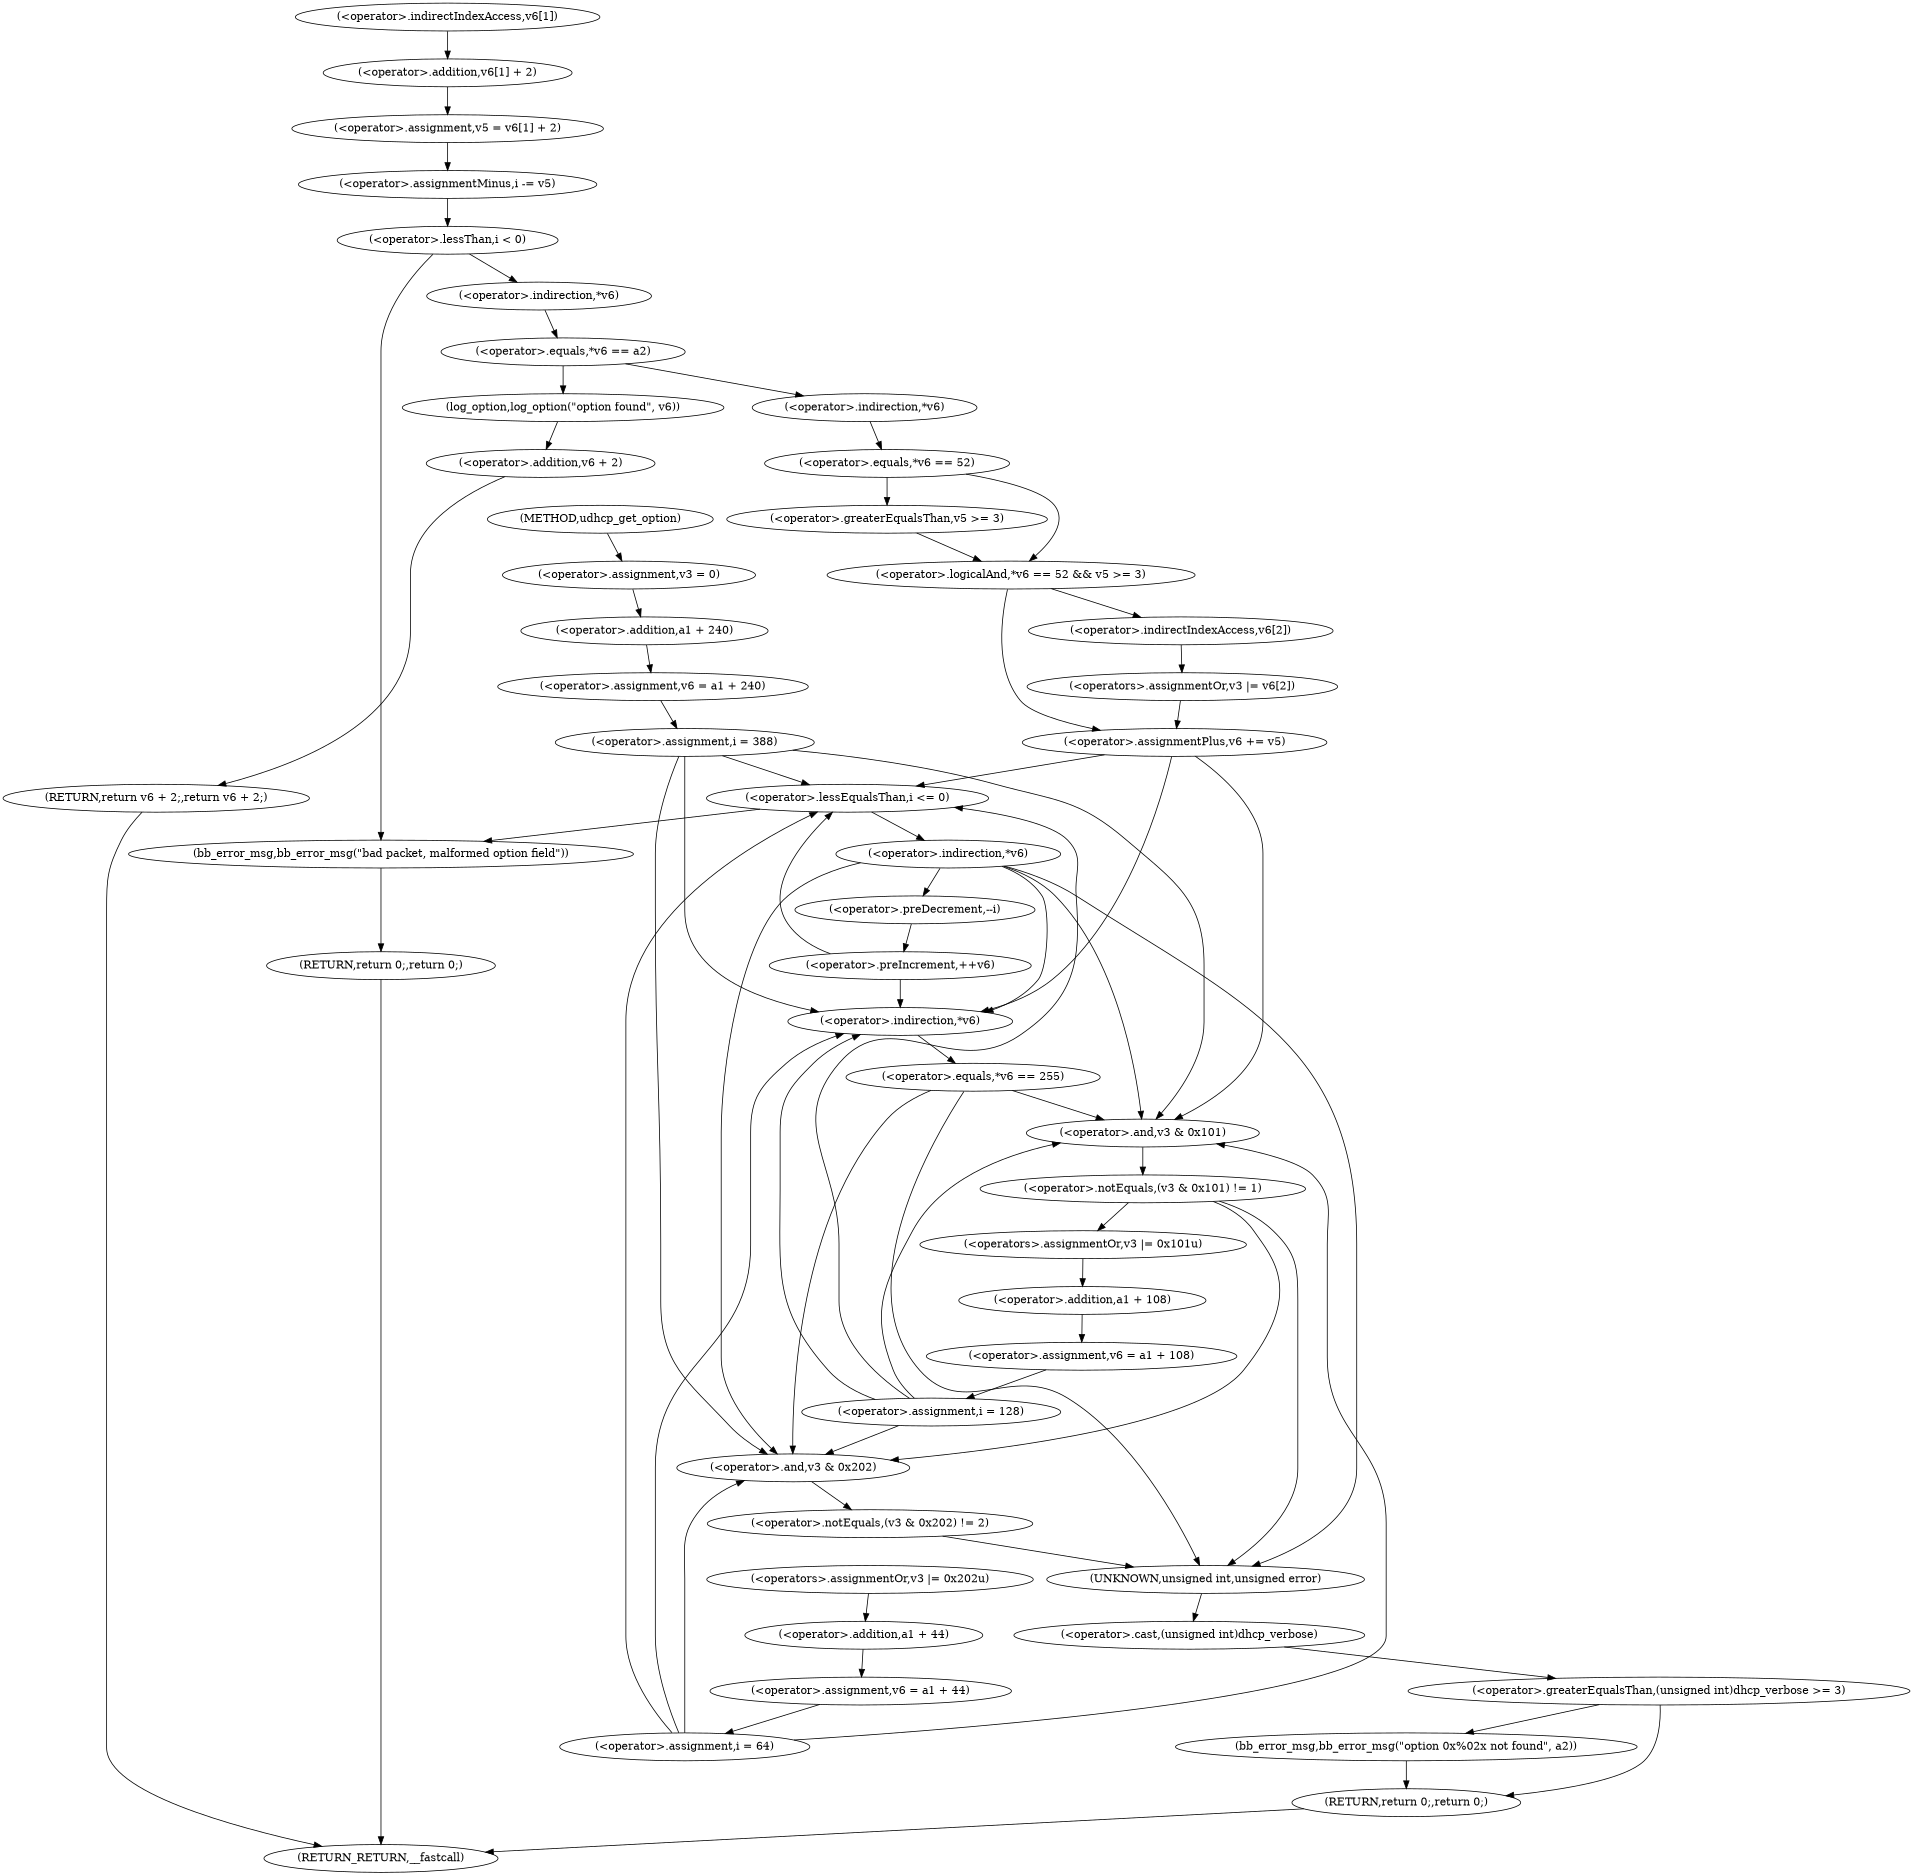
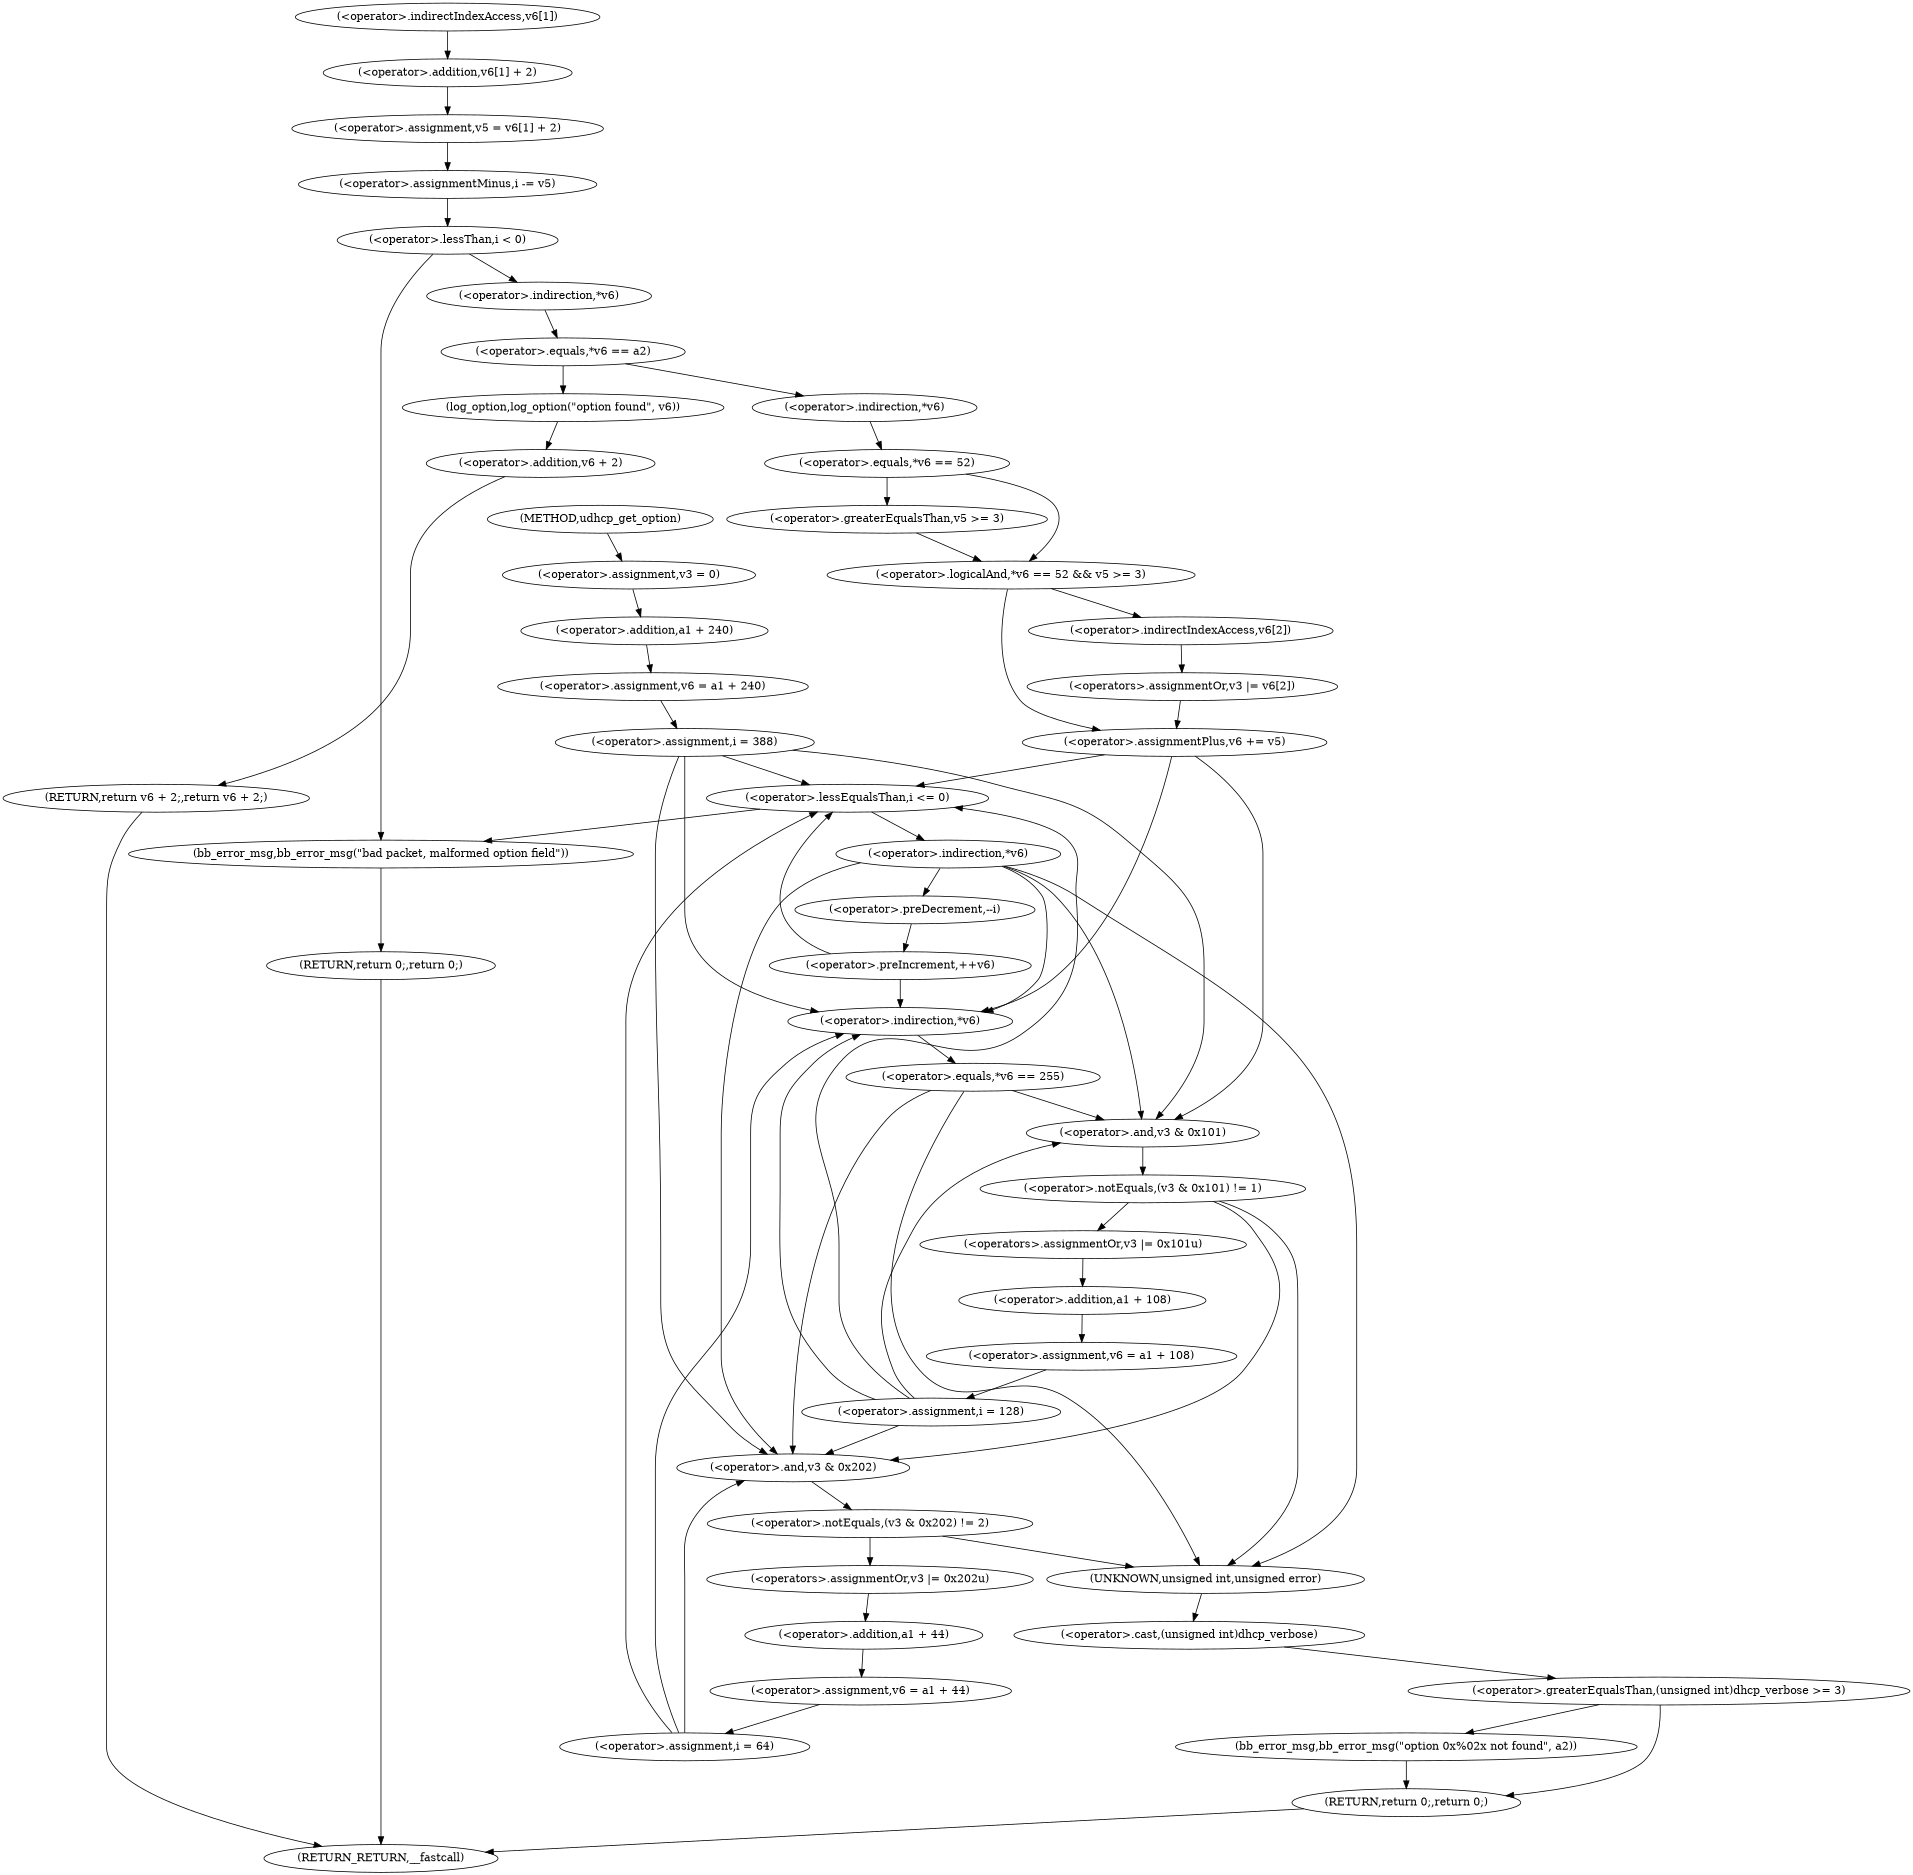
none -> (870, 1548)
(1374, 1651) -> none
